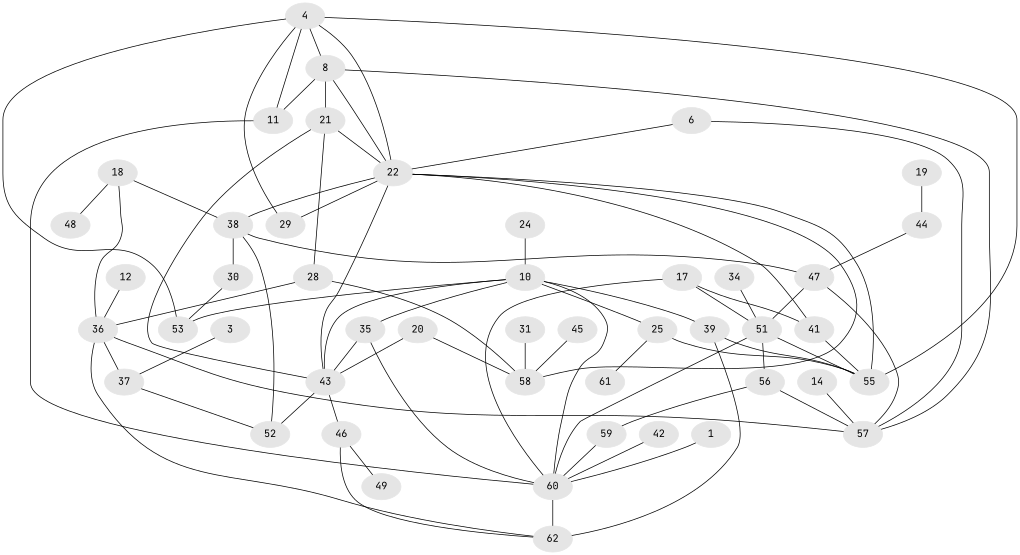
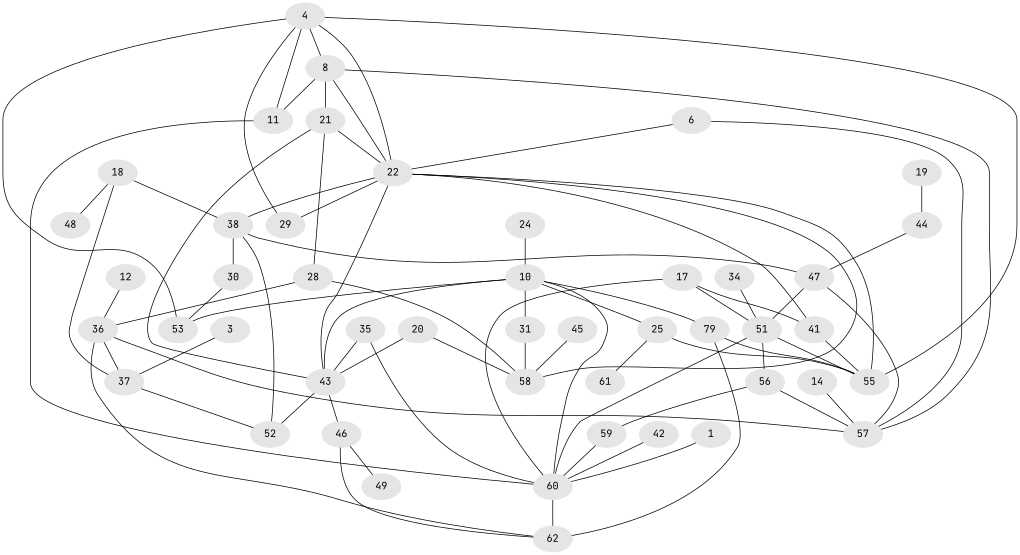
(105, 256) -> (81, 287)
(443, 300) -> (525, 306)
(710, 330) -> (710, 330)
